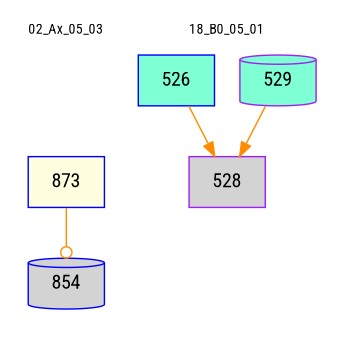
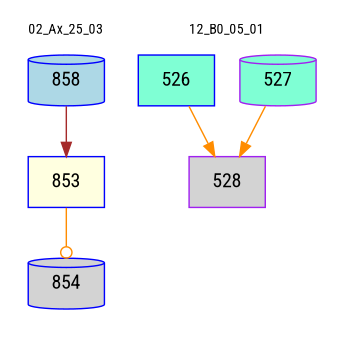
(66, 30) -> (66, 30)
(227, 30) -> (227, 30)
none -> (66, 80)
(278, 80) -> (278, 80)
(66, 182) -> (66, 182)
